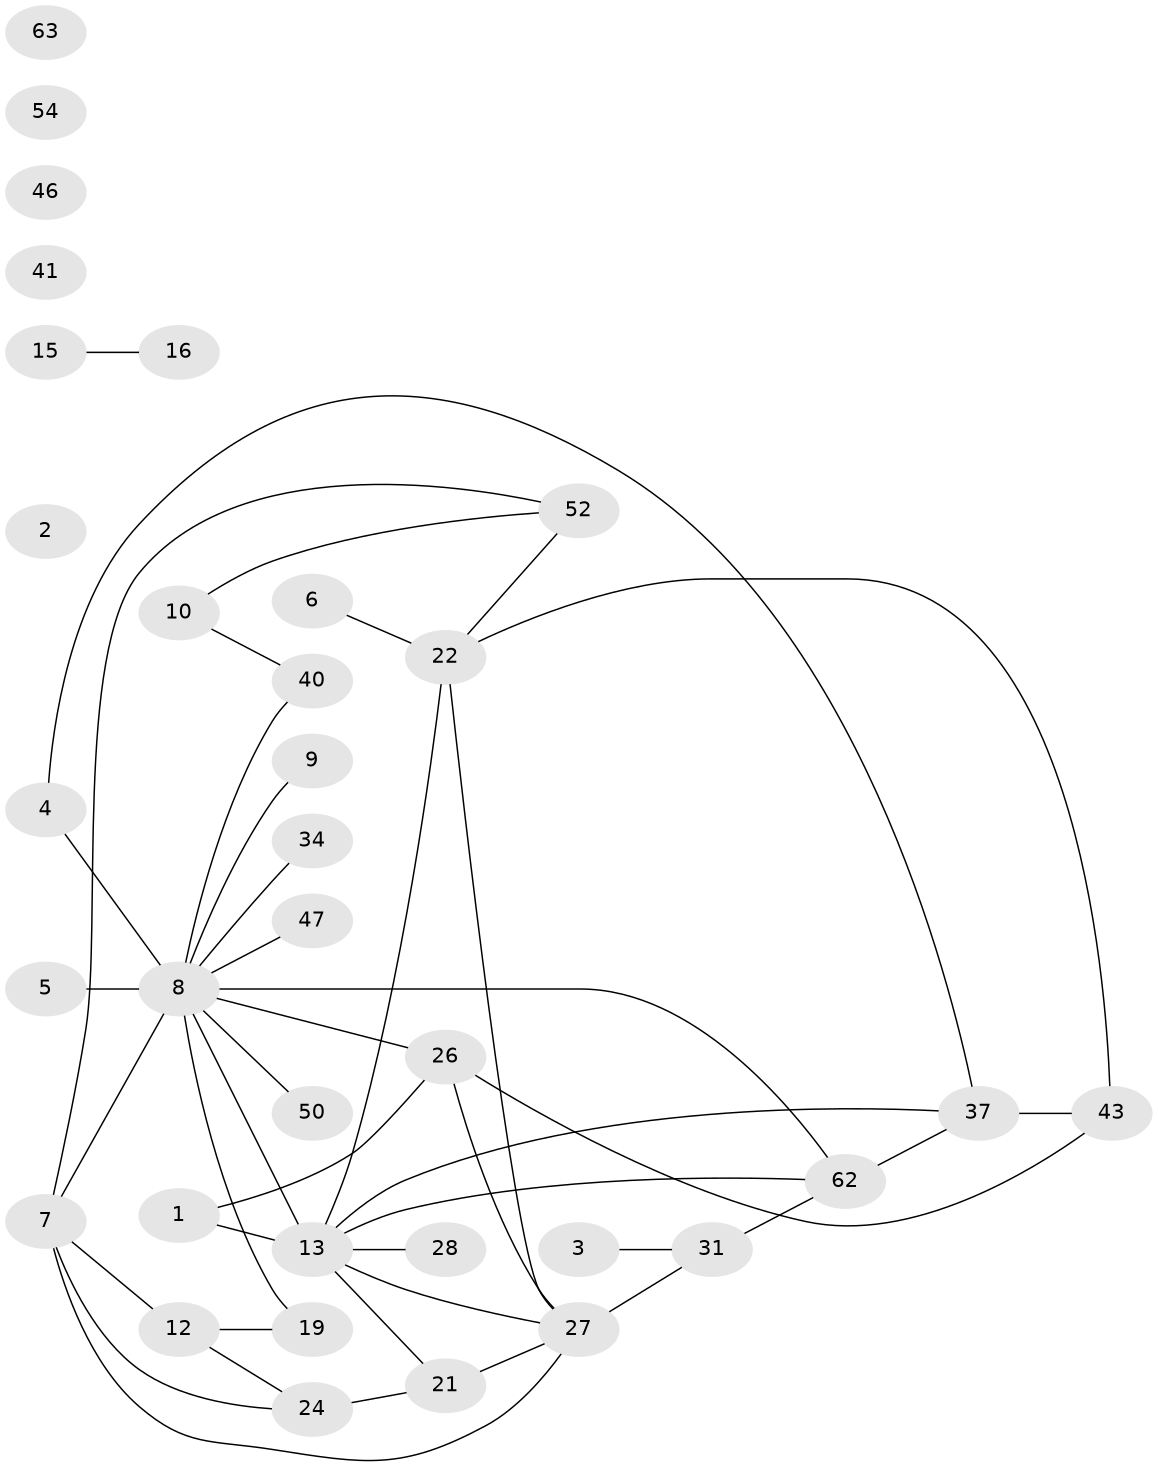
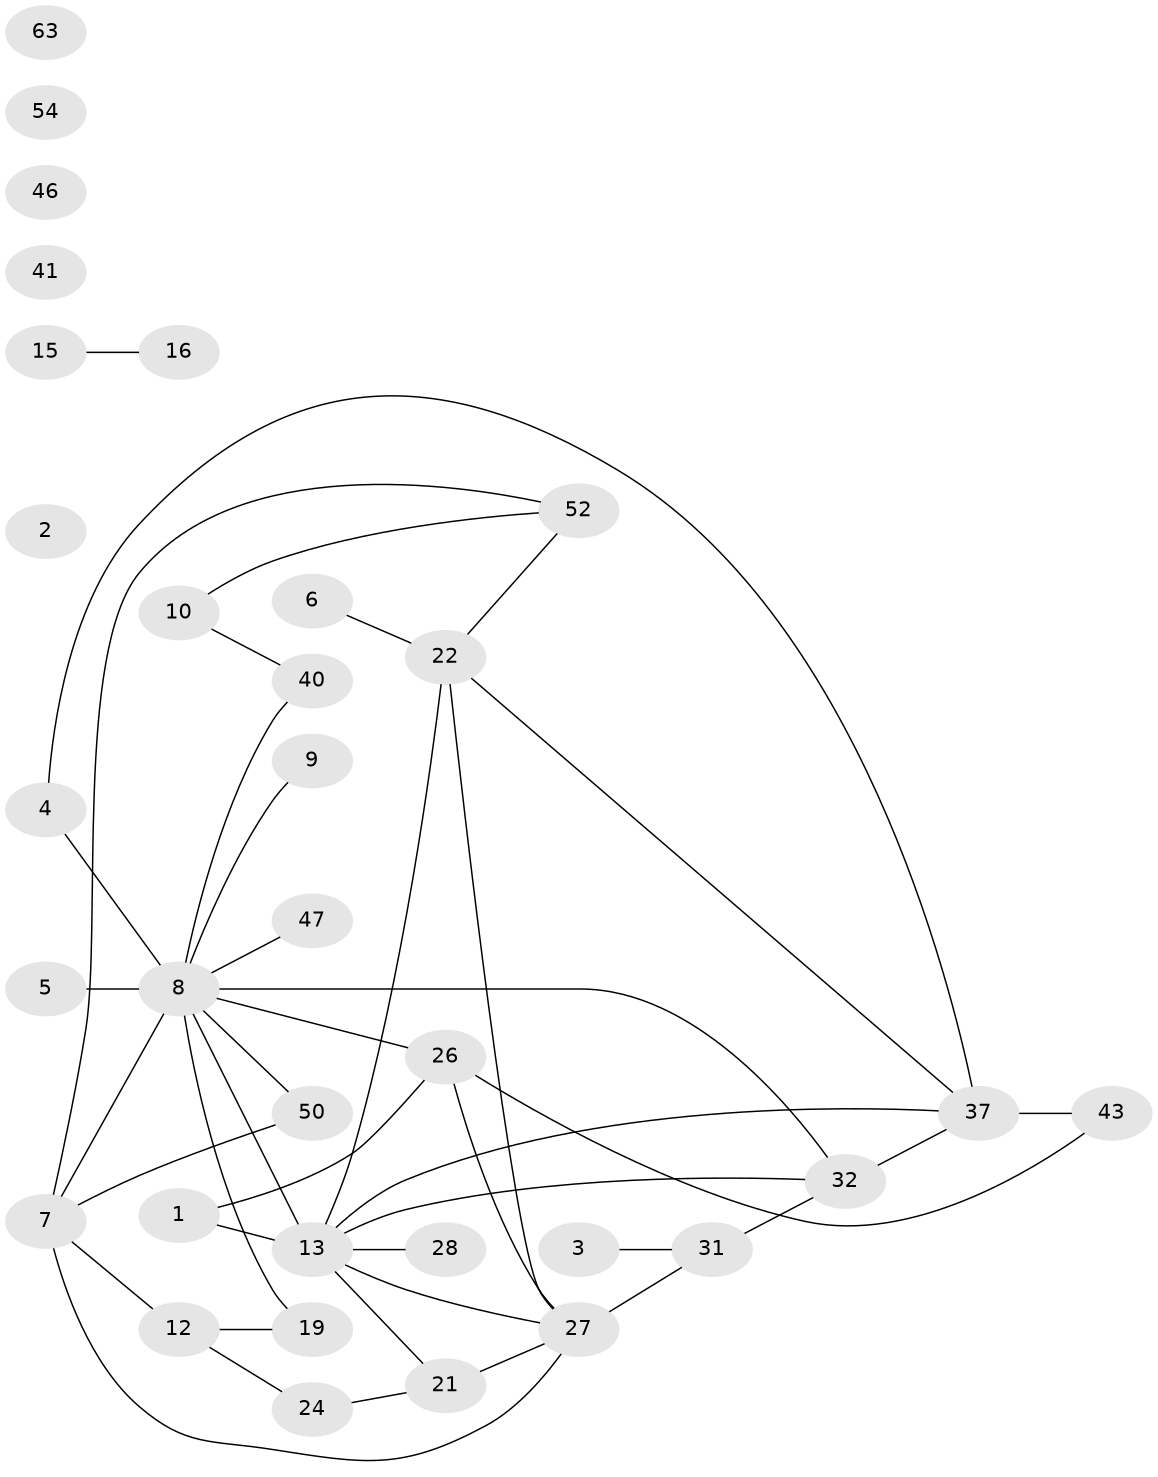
(958, 623) -> (712, 885)
(312, 841) -> none
(845, 1181) -> (845, 1181)
(136, 1366) -> (175, 1161)
